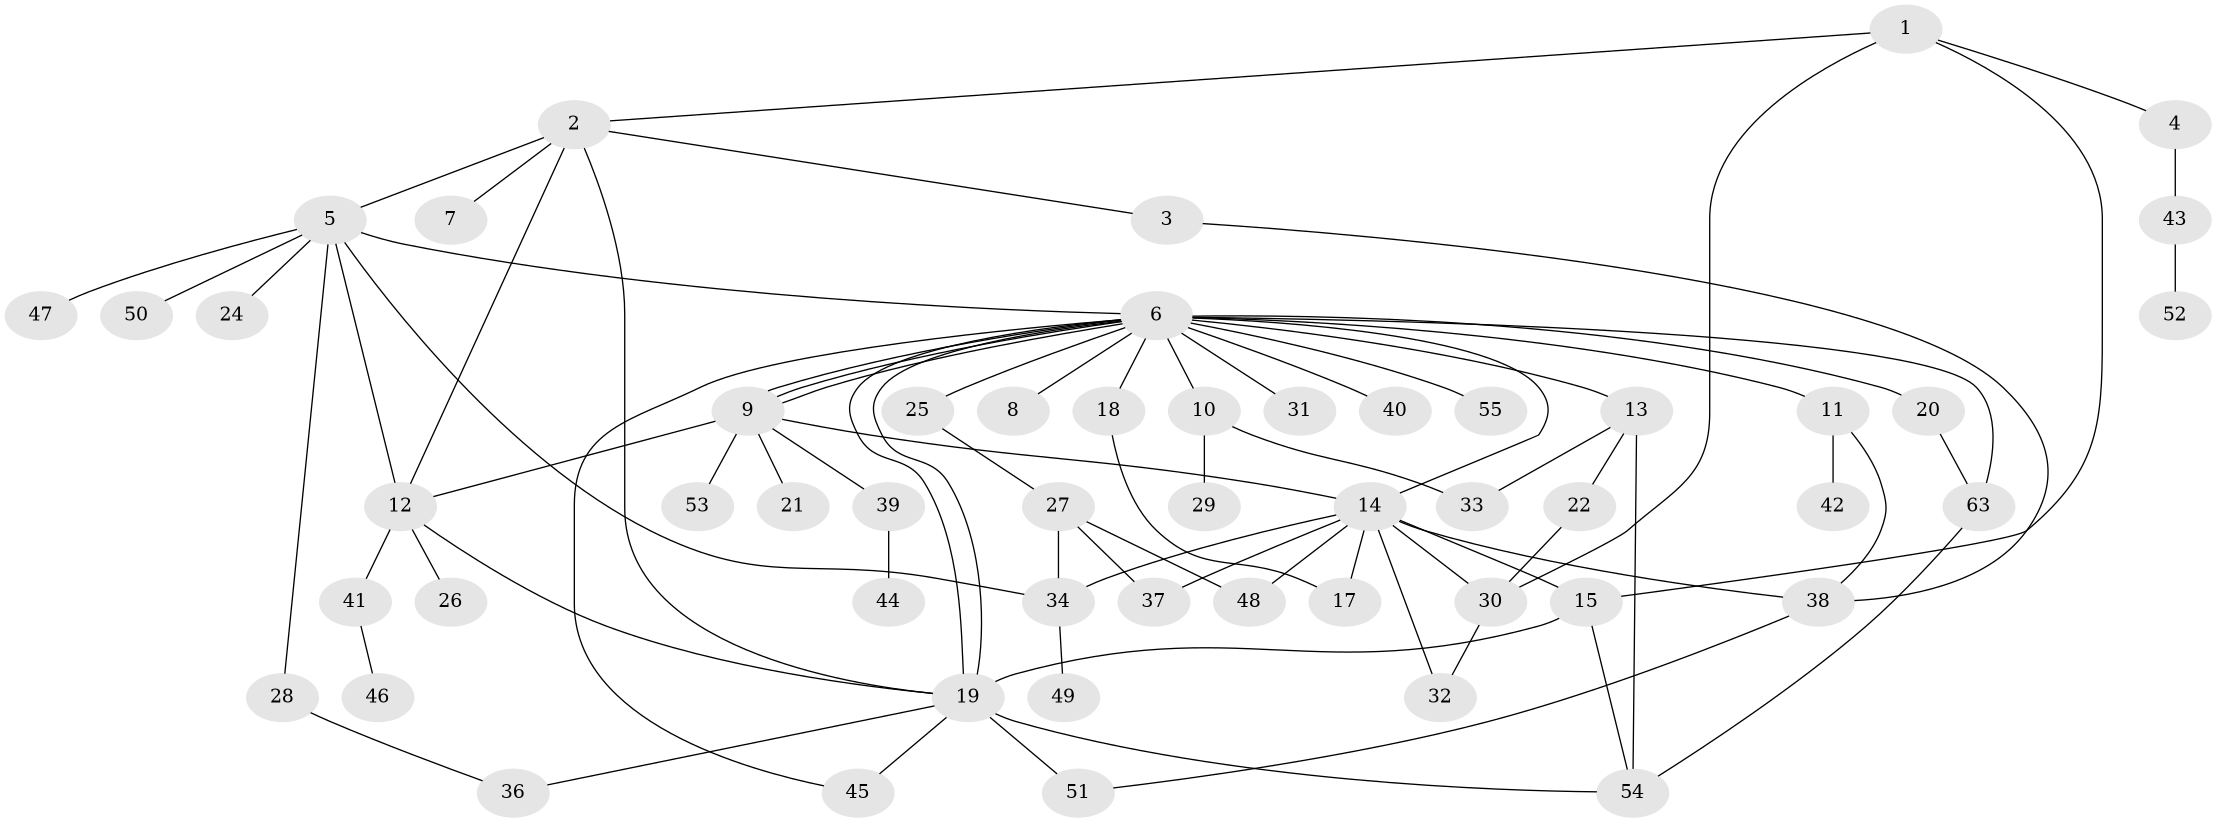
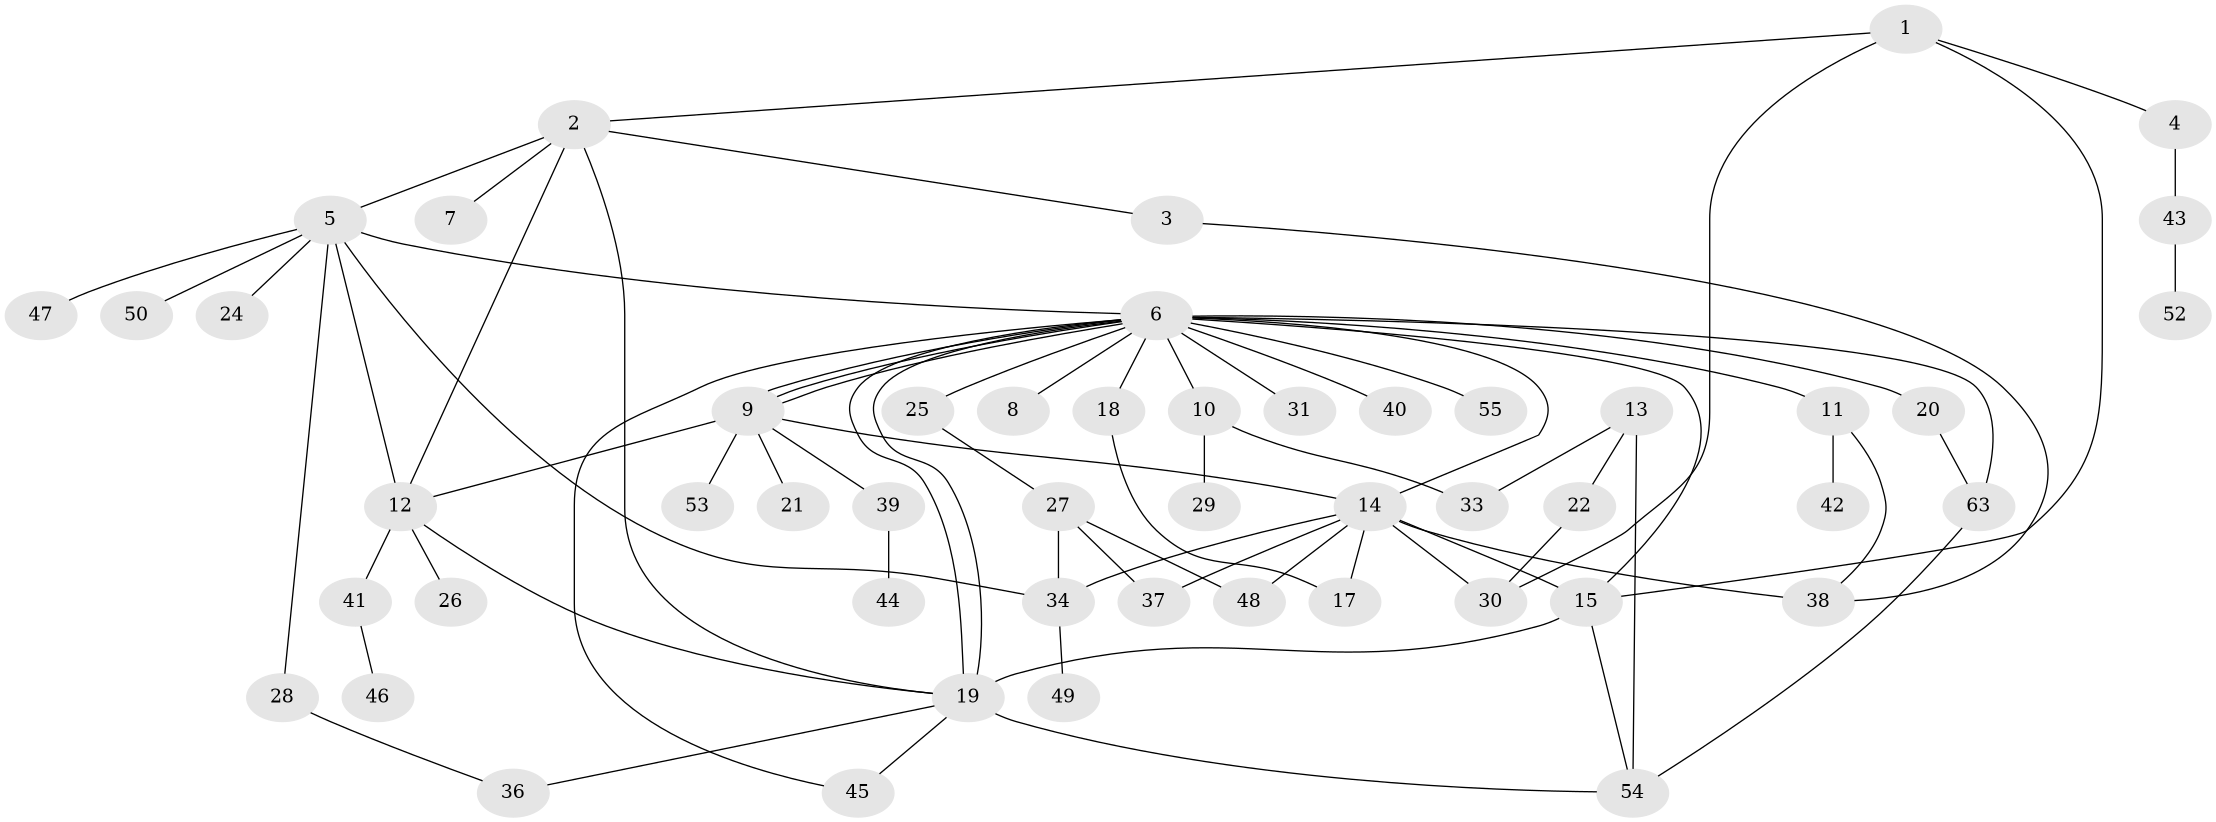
(1402, 348) -> (1591, 359)
(1440, 698) -> none
(1078, 793) -> none
